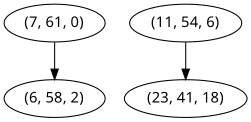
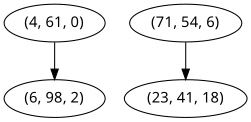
(55, 23) -> (55, 23)
(186, 23) -> (186, 23)
(55, 99) -> (55, 99)
